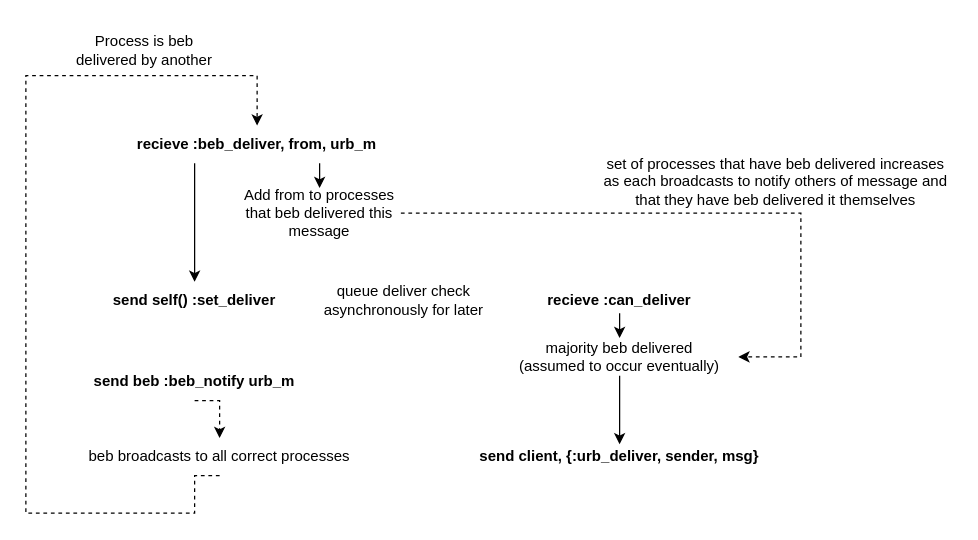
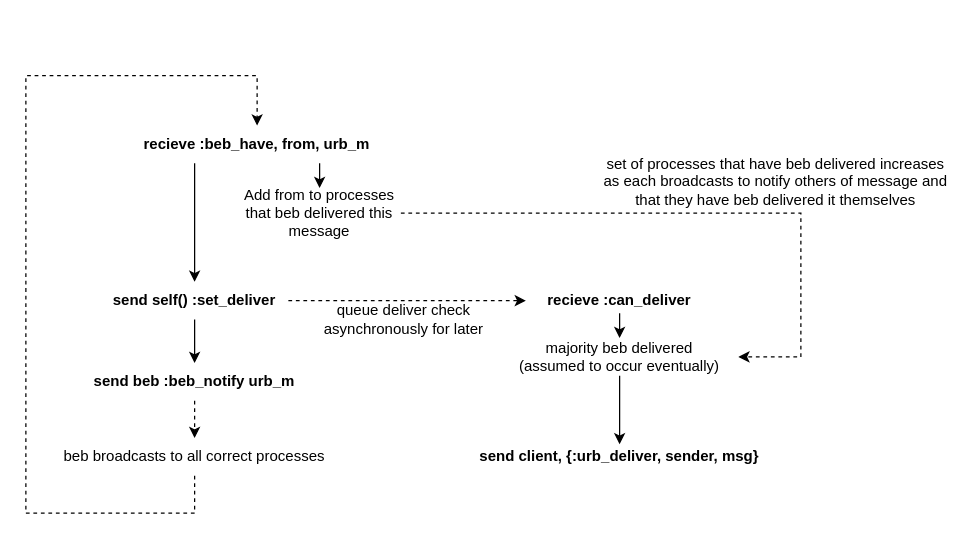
(144, 51) -> none
(257, 144) -> (257, 144)
none -> (402, 301)
(404, 301) -> (404, 319)
none -> (194, 337)
(219, 457) -> (194, 457)
